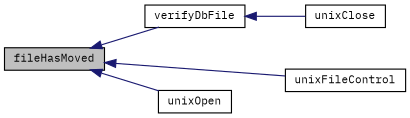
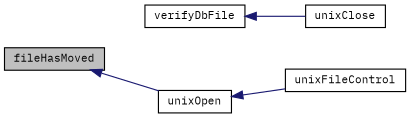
(130, 36) -> none
(200, 70) -> (264, 92)
